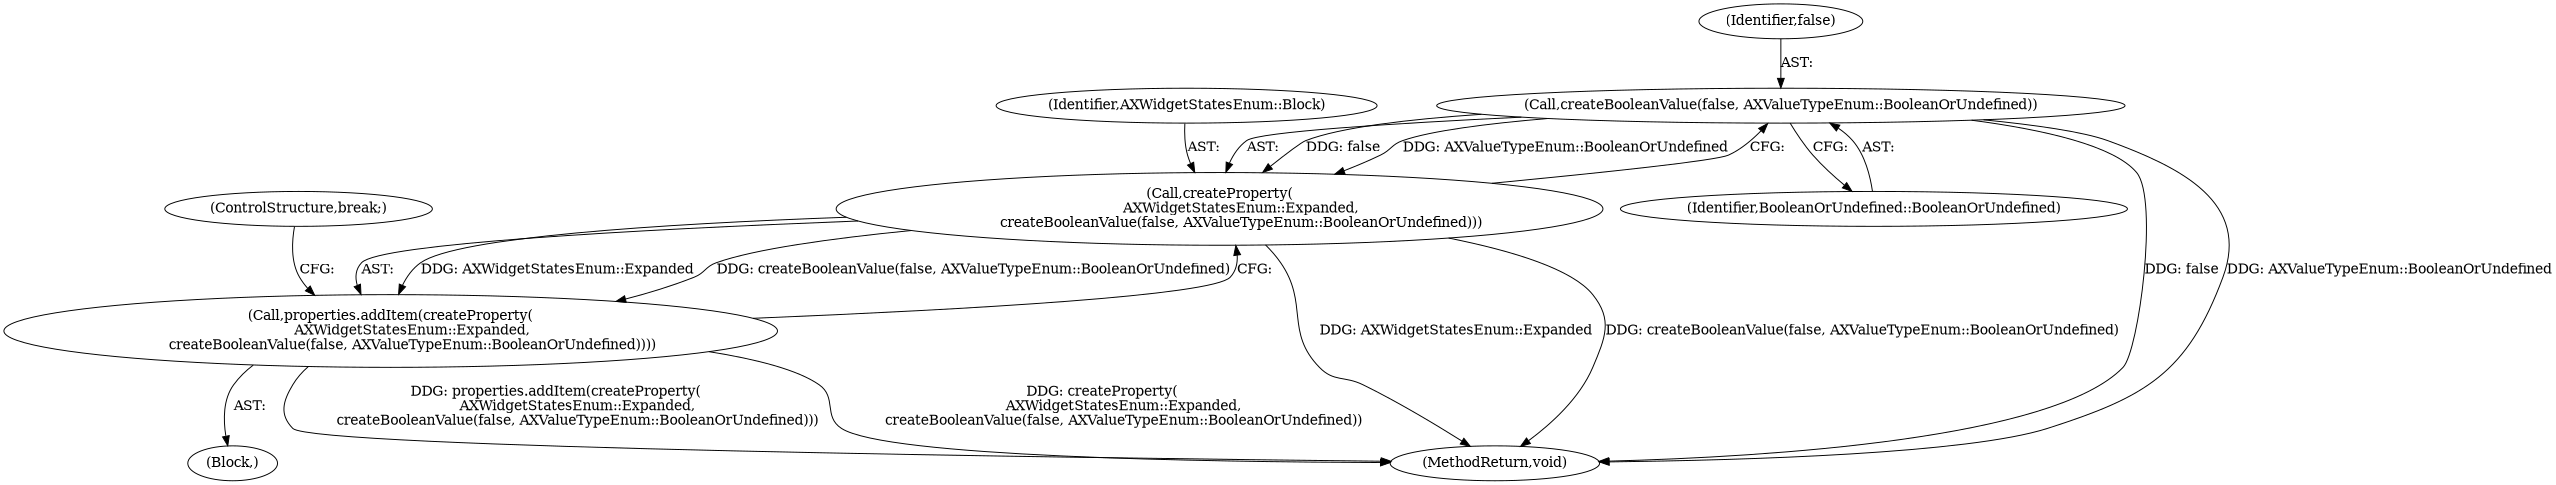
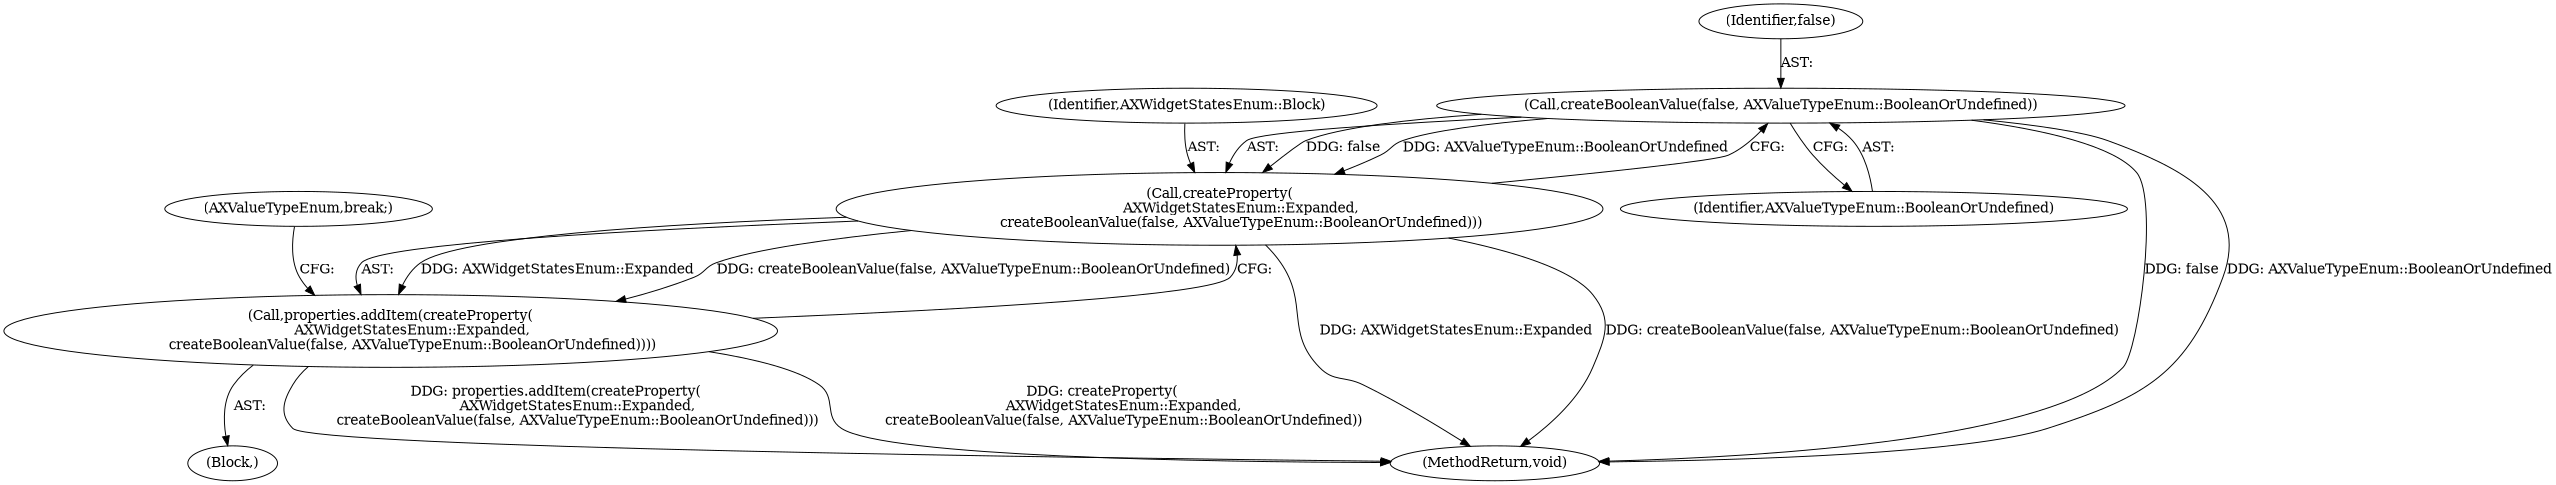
(299, 209) -> (299, 209)
(1874, 209) -> (1874, 209)
